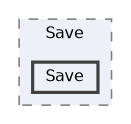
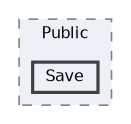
(65, 34) -> (65, 34)
